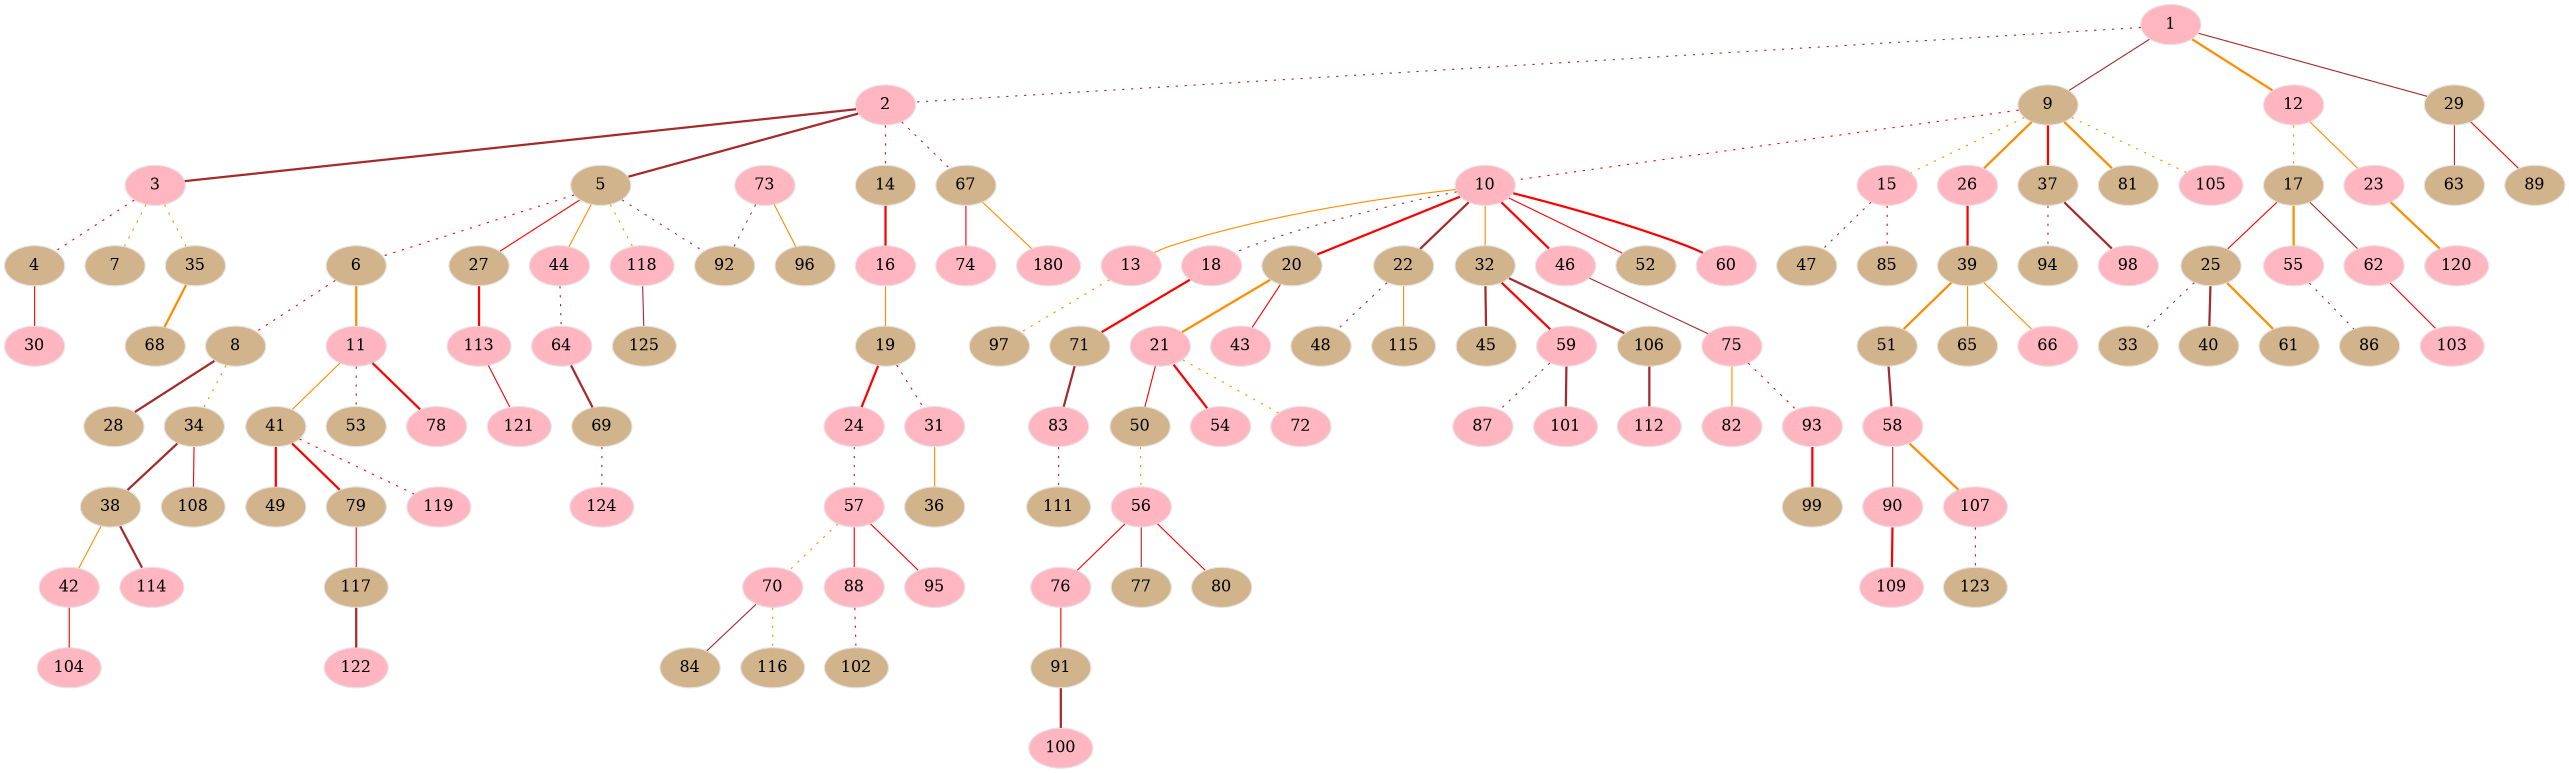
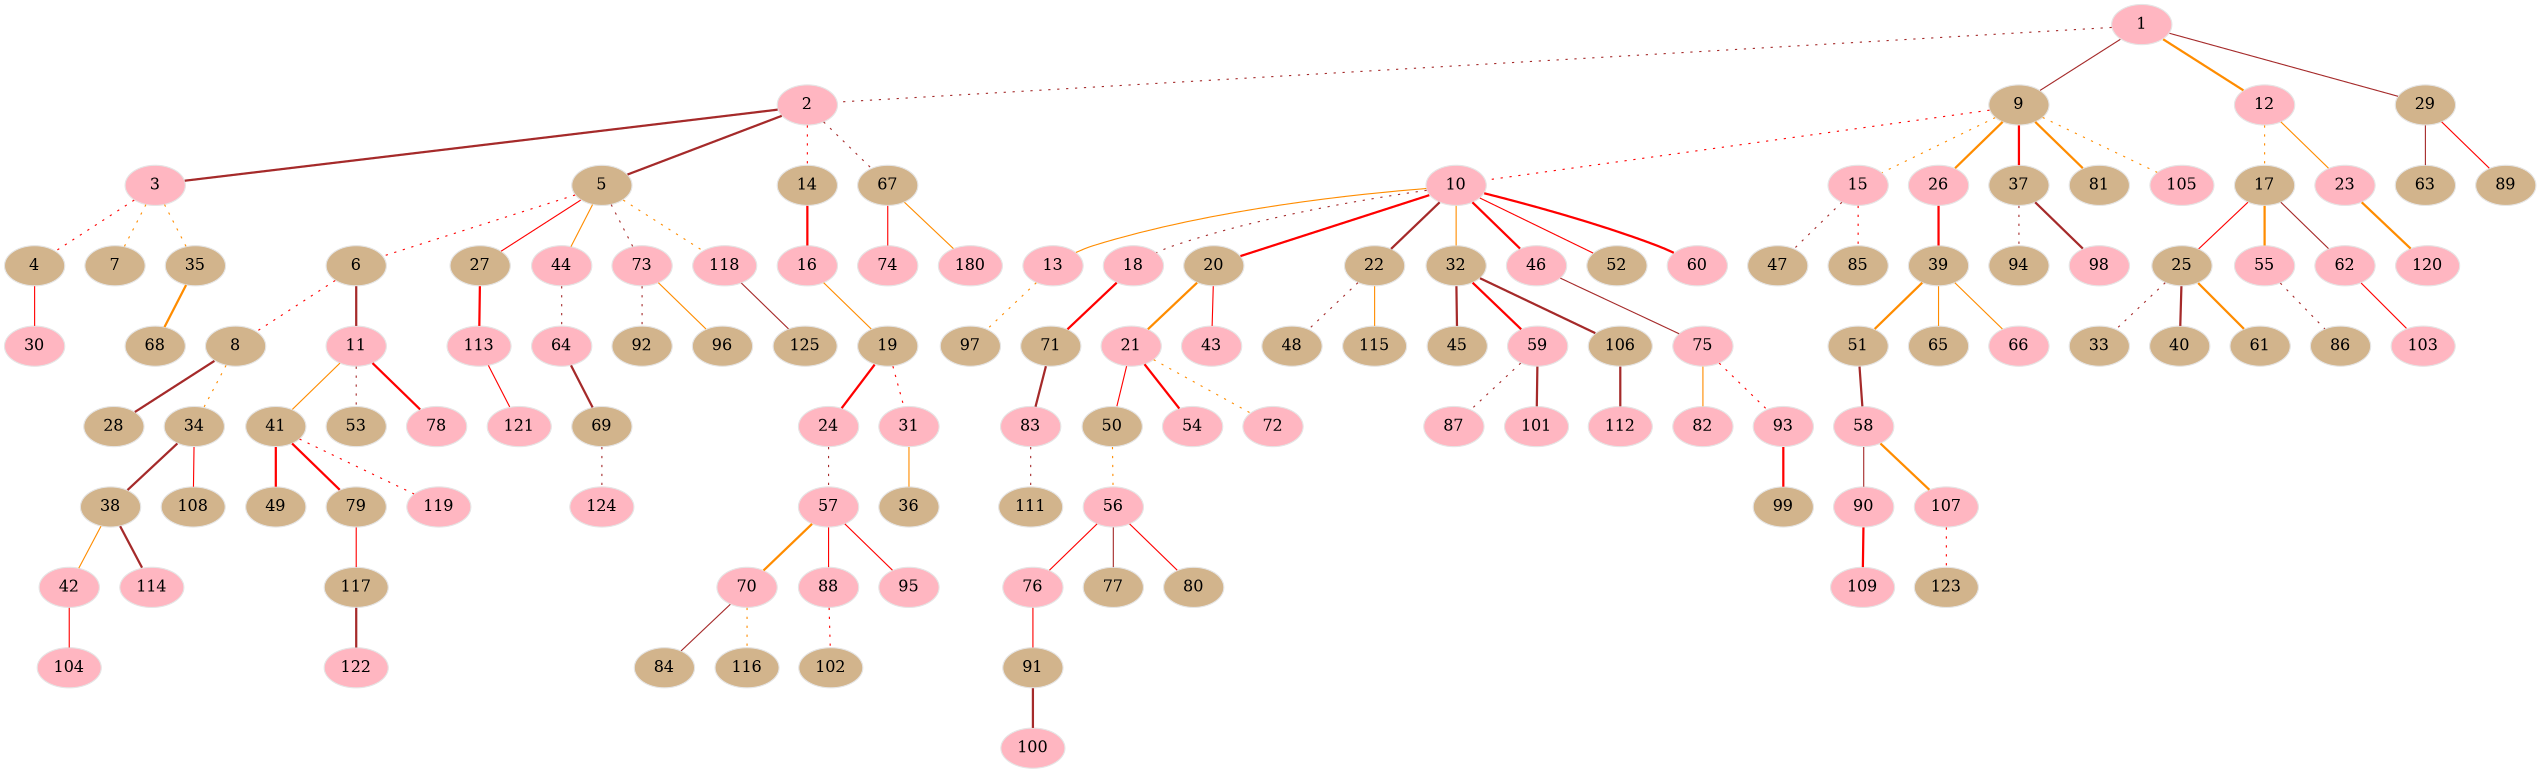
(663, 226) -> (622, 226)
(356, 306) -> (356, 306)
(813, 547) -> (788, 547)
